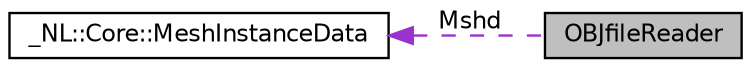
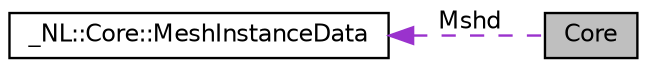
(643, 36) -> (591, 36)
